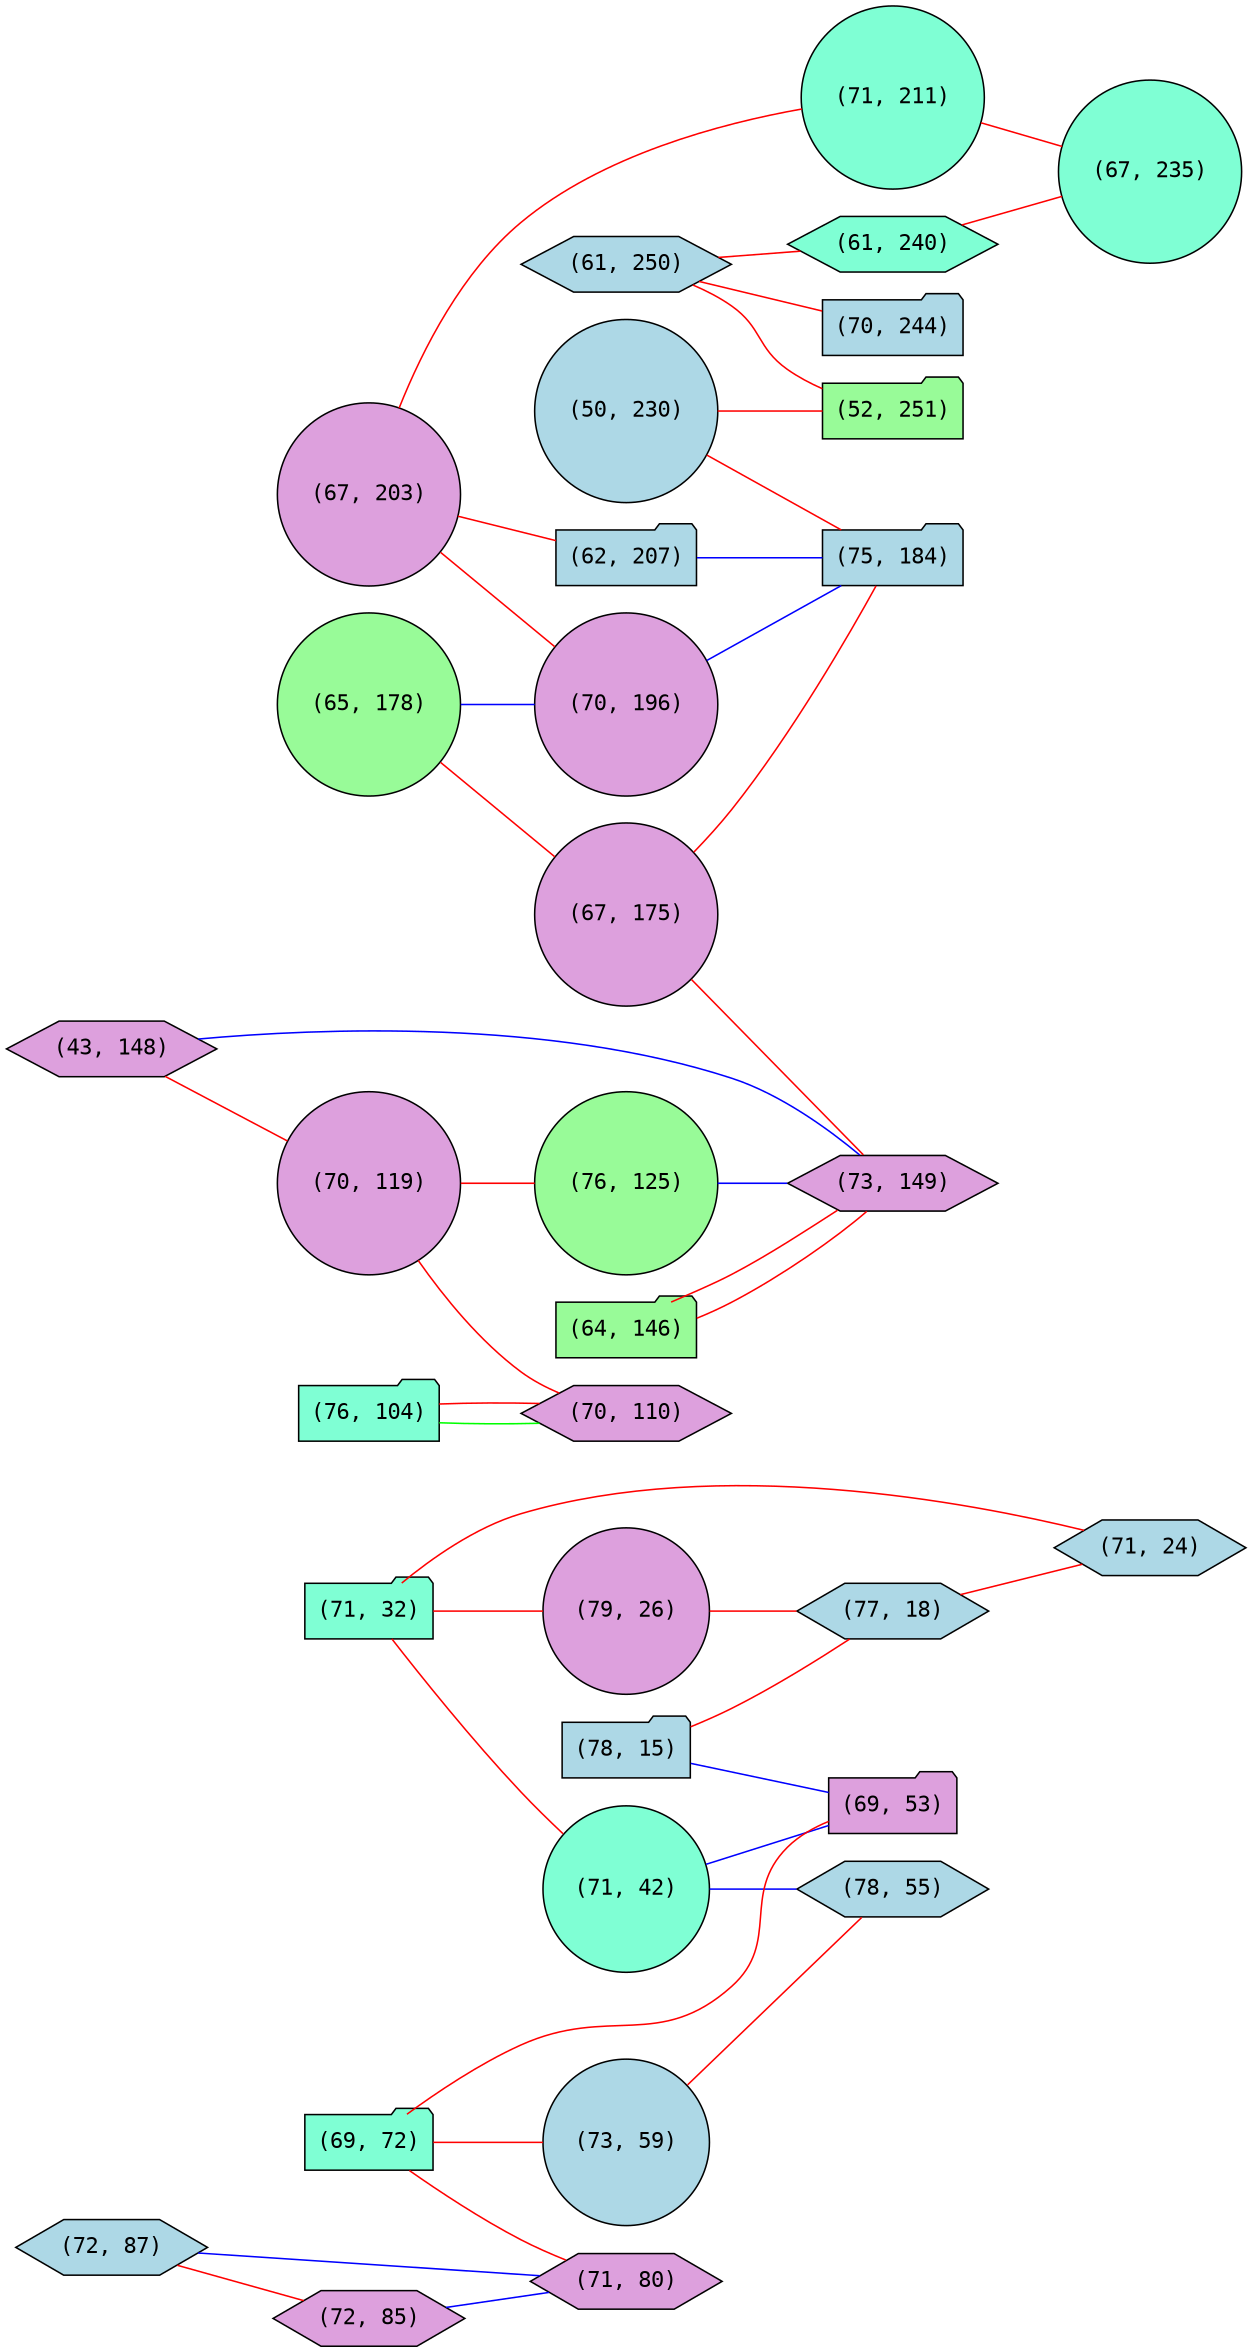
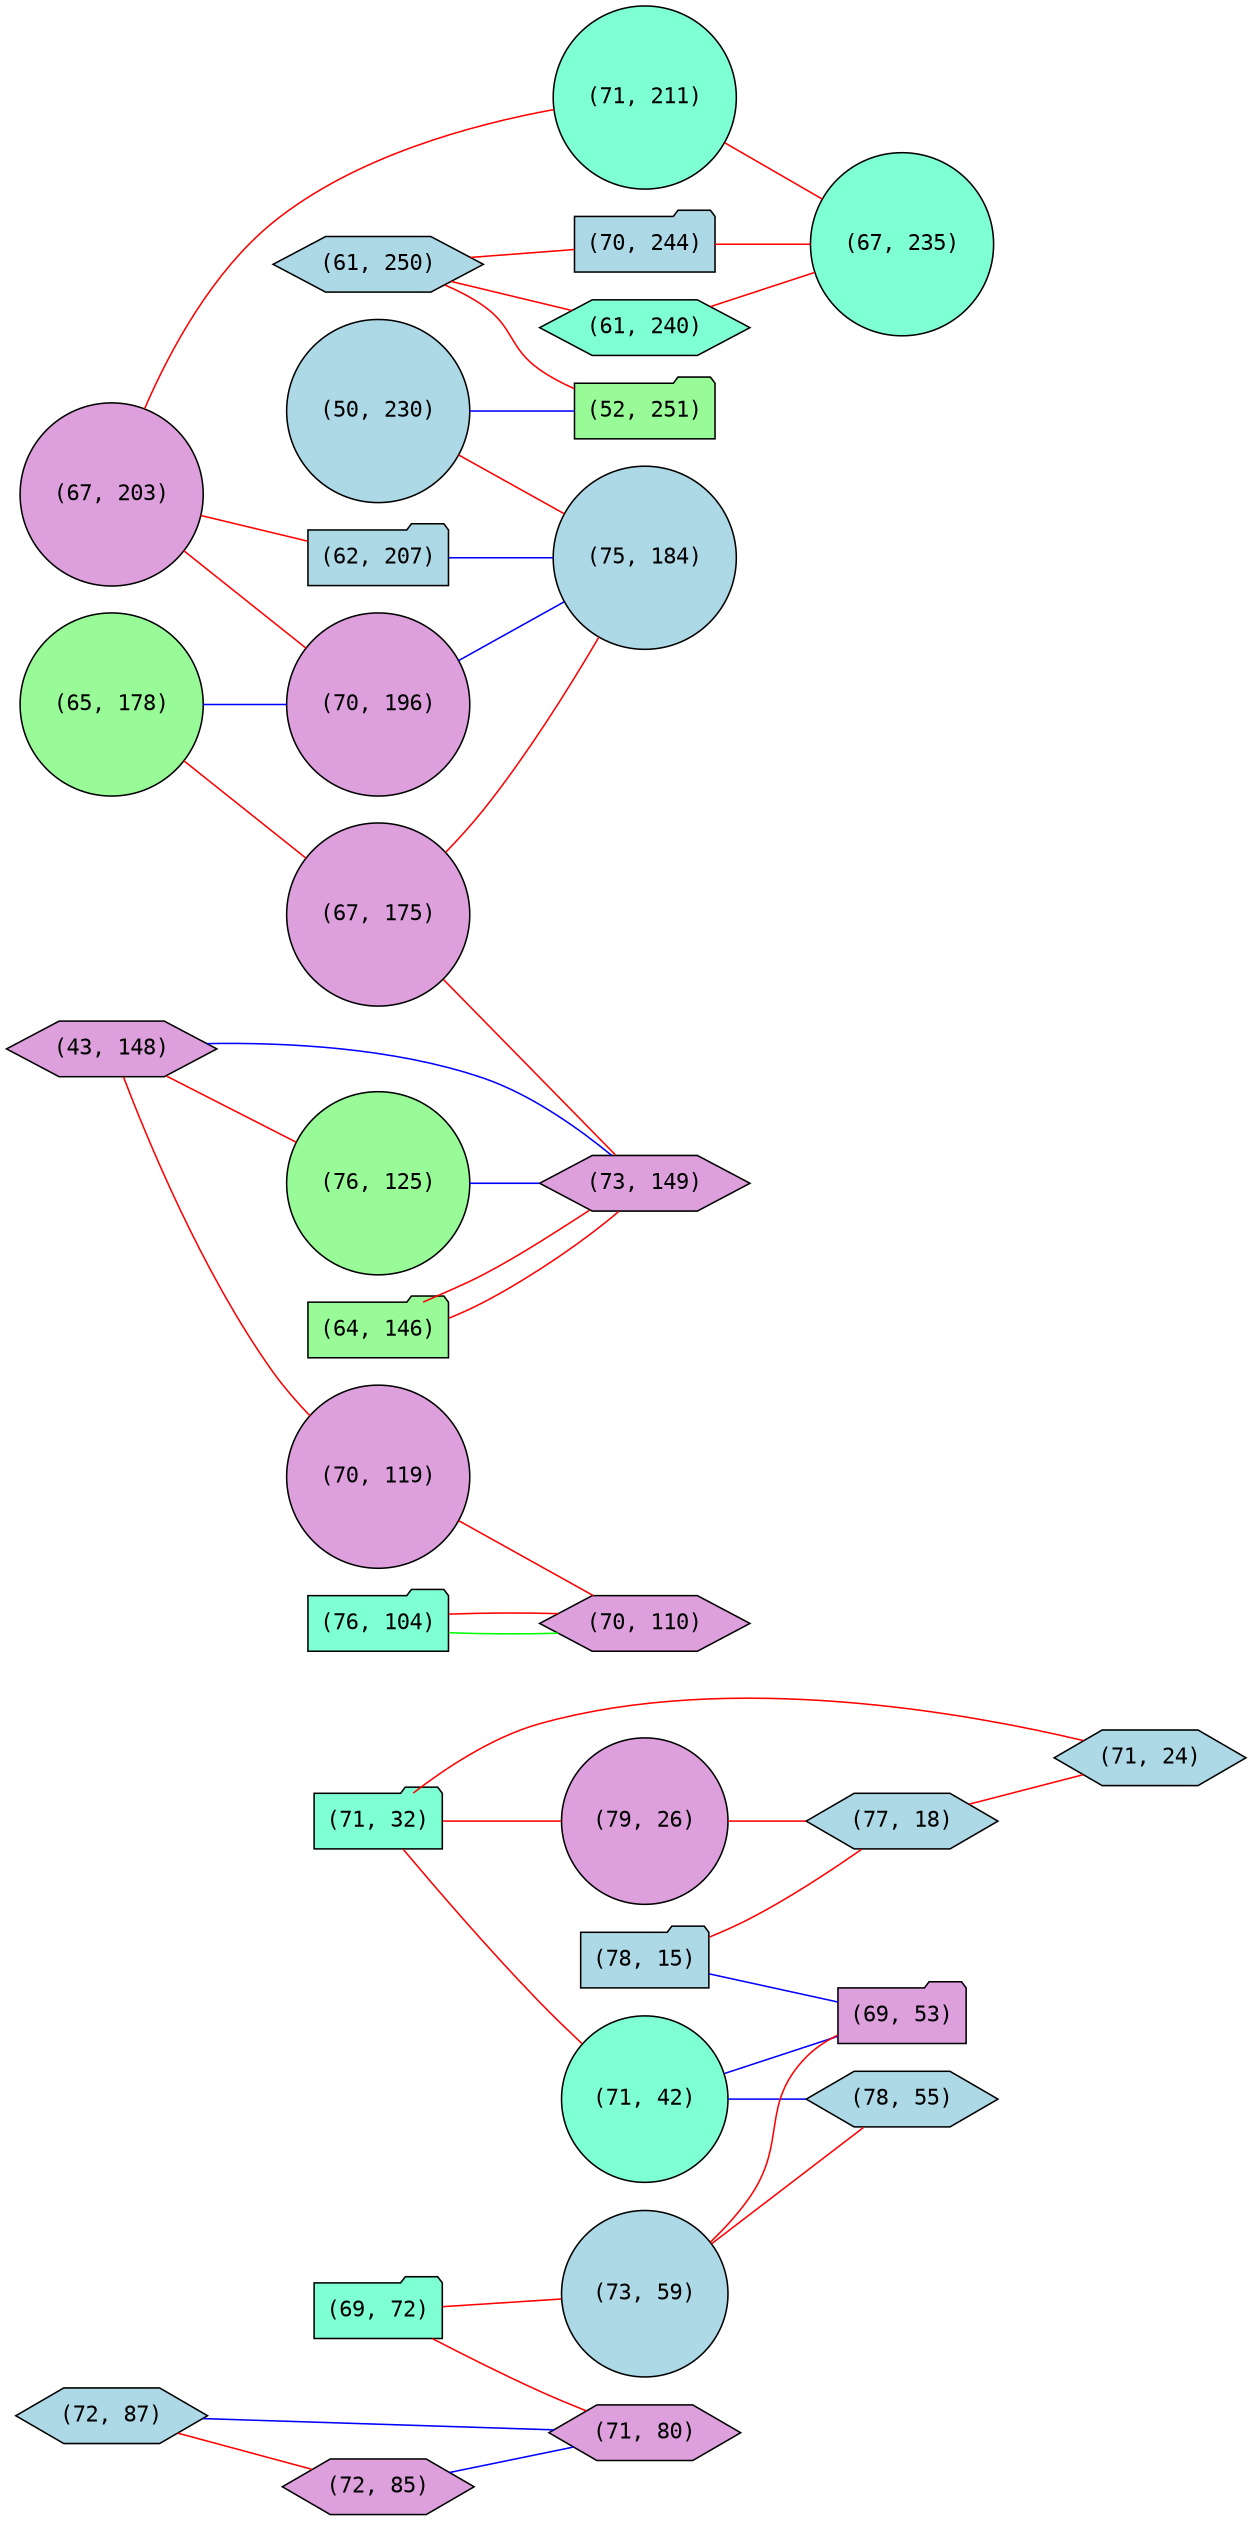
none -> (763, 244)
(770, 411) -> (522, 411)
(893, 558) -> (645, 558)
(498, 1183) -> (231, 1109)
(664, 2021) -> (773, 2136)
